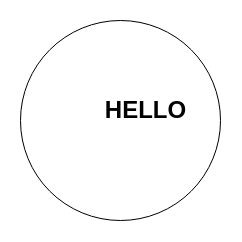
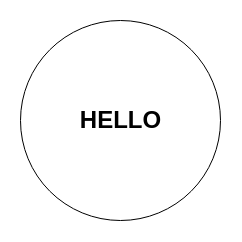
(146, 111) -> (121, 121)
